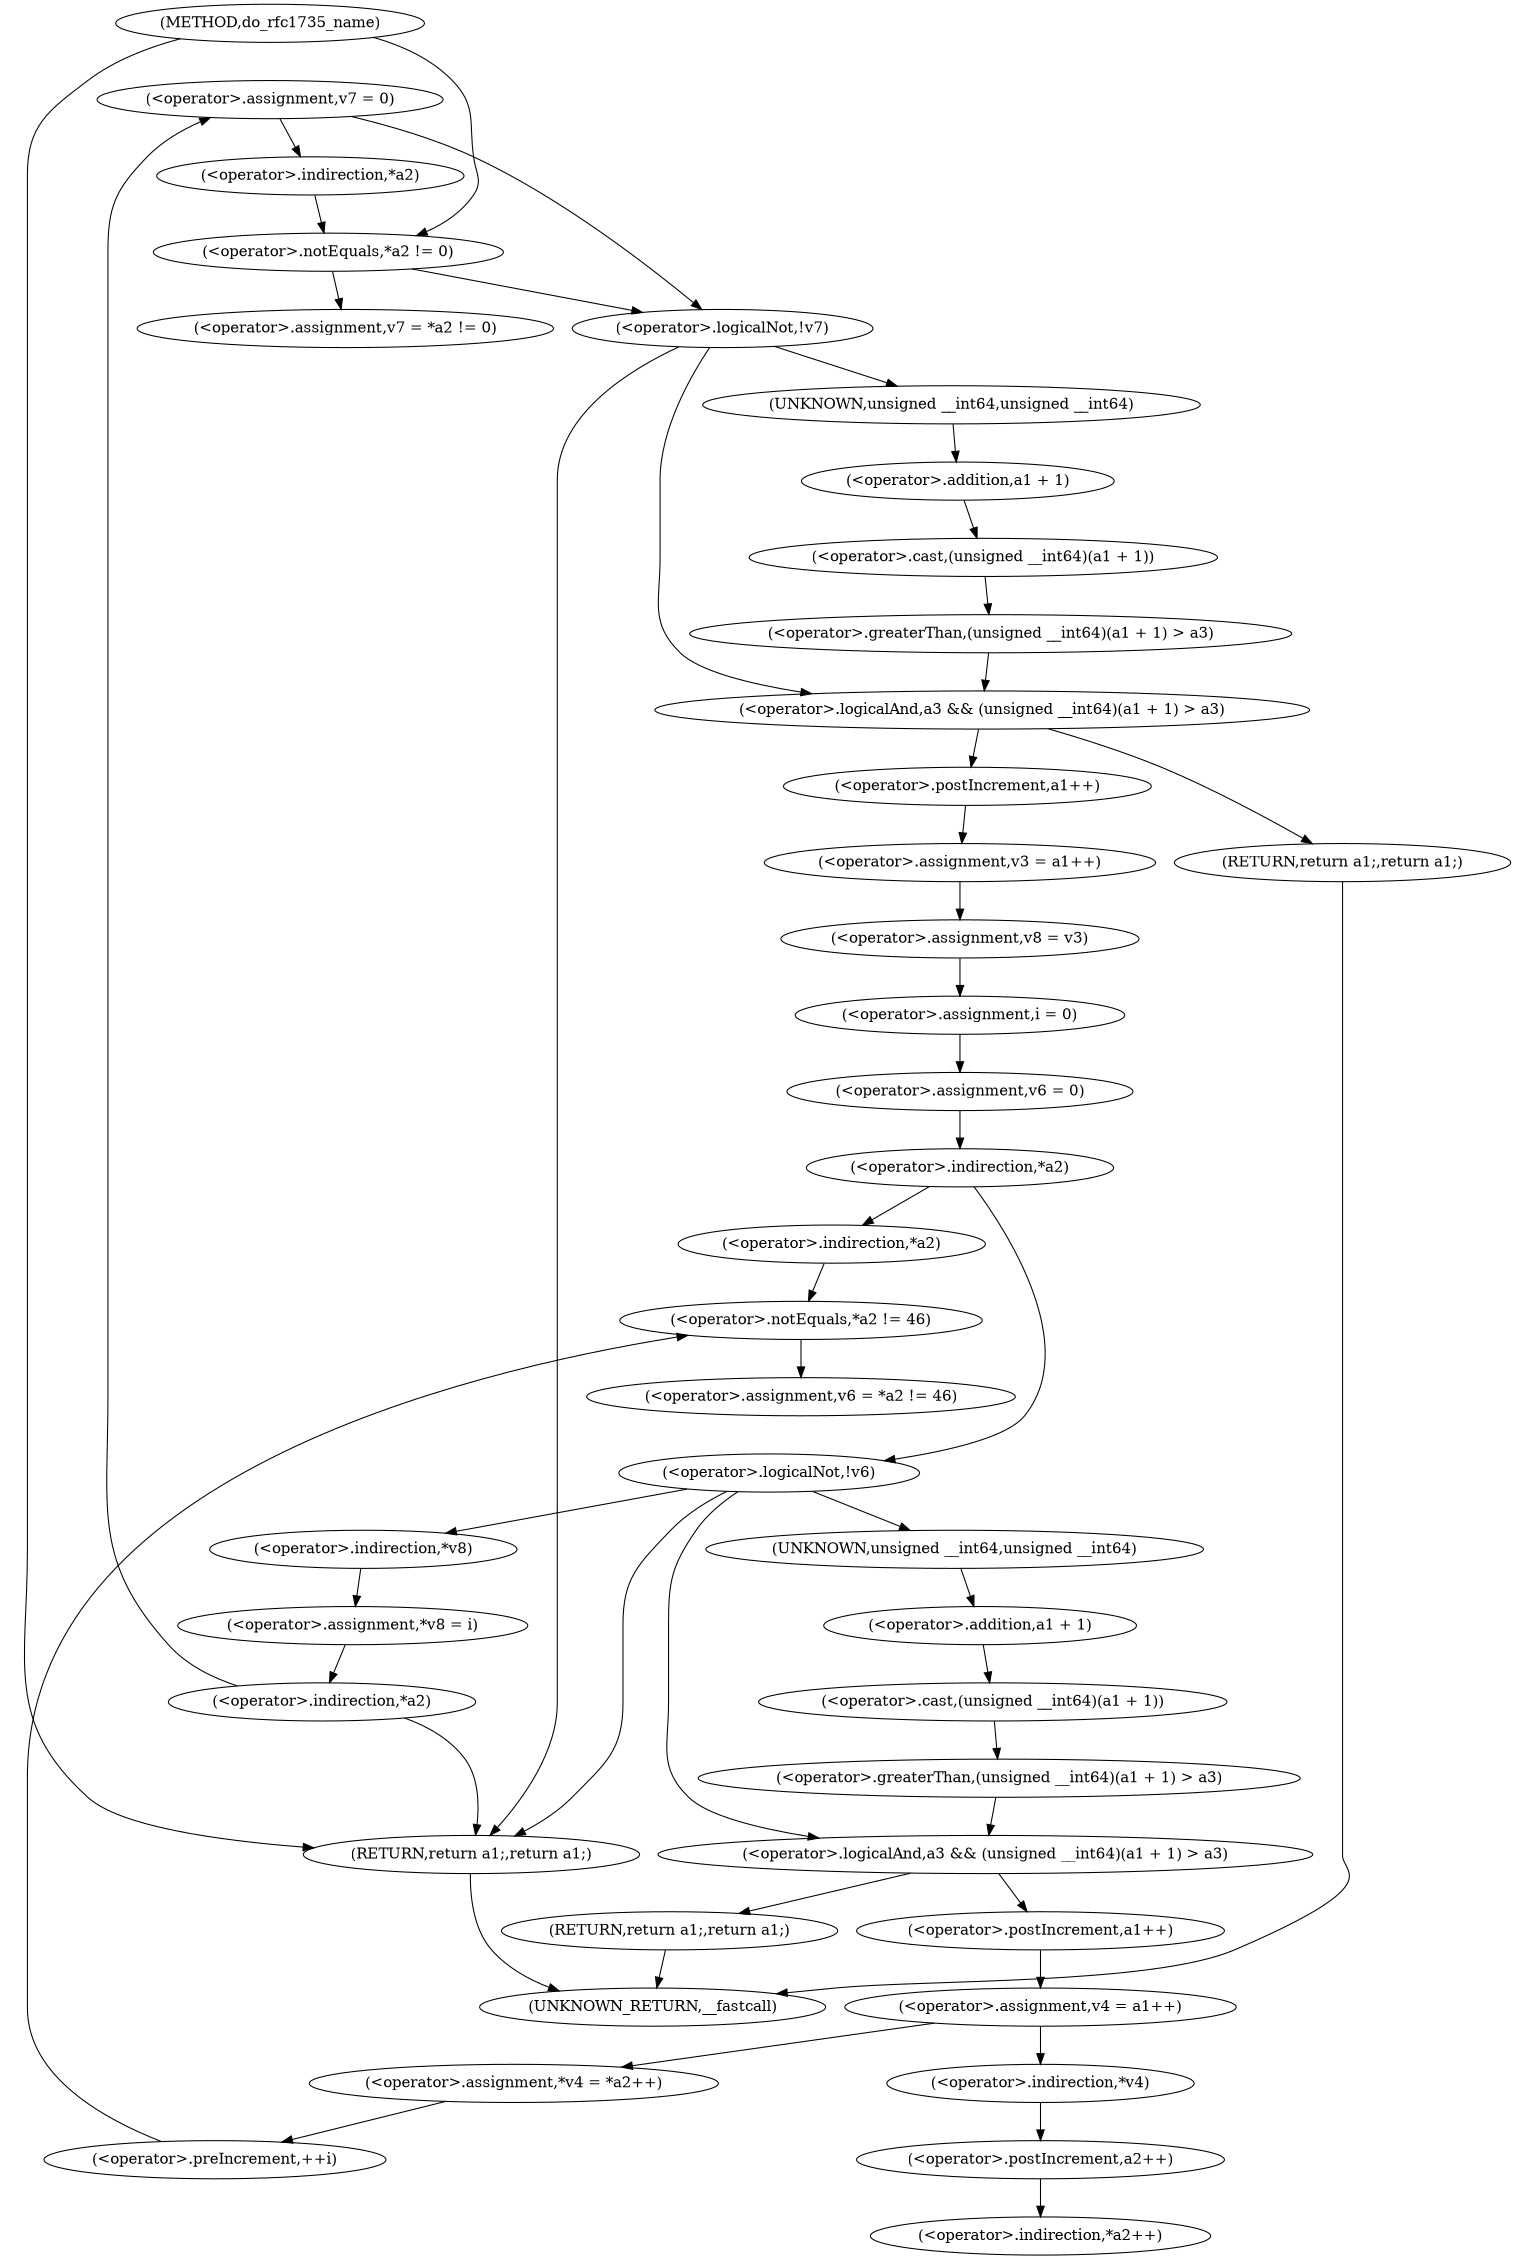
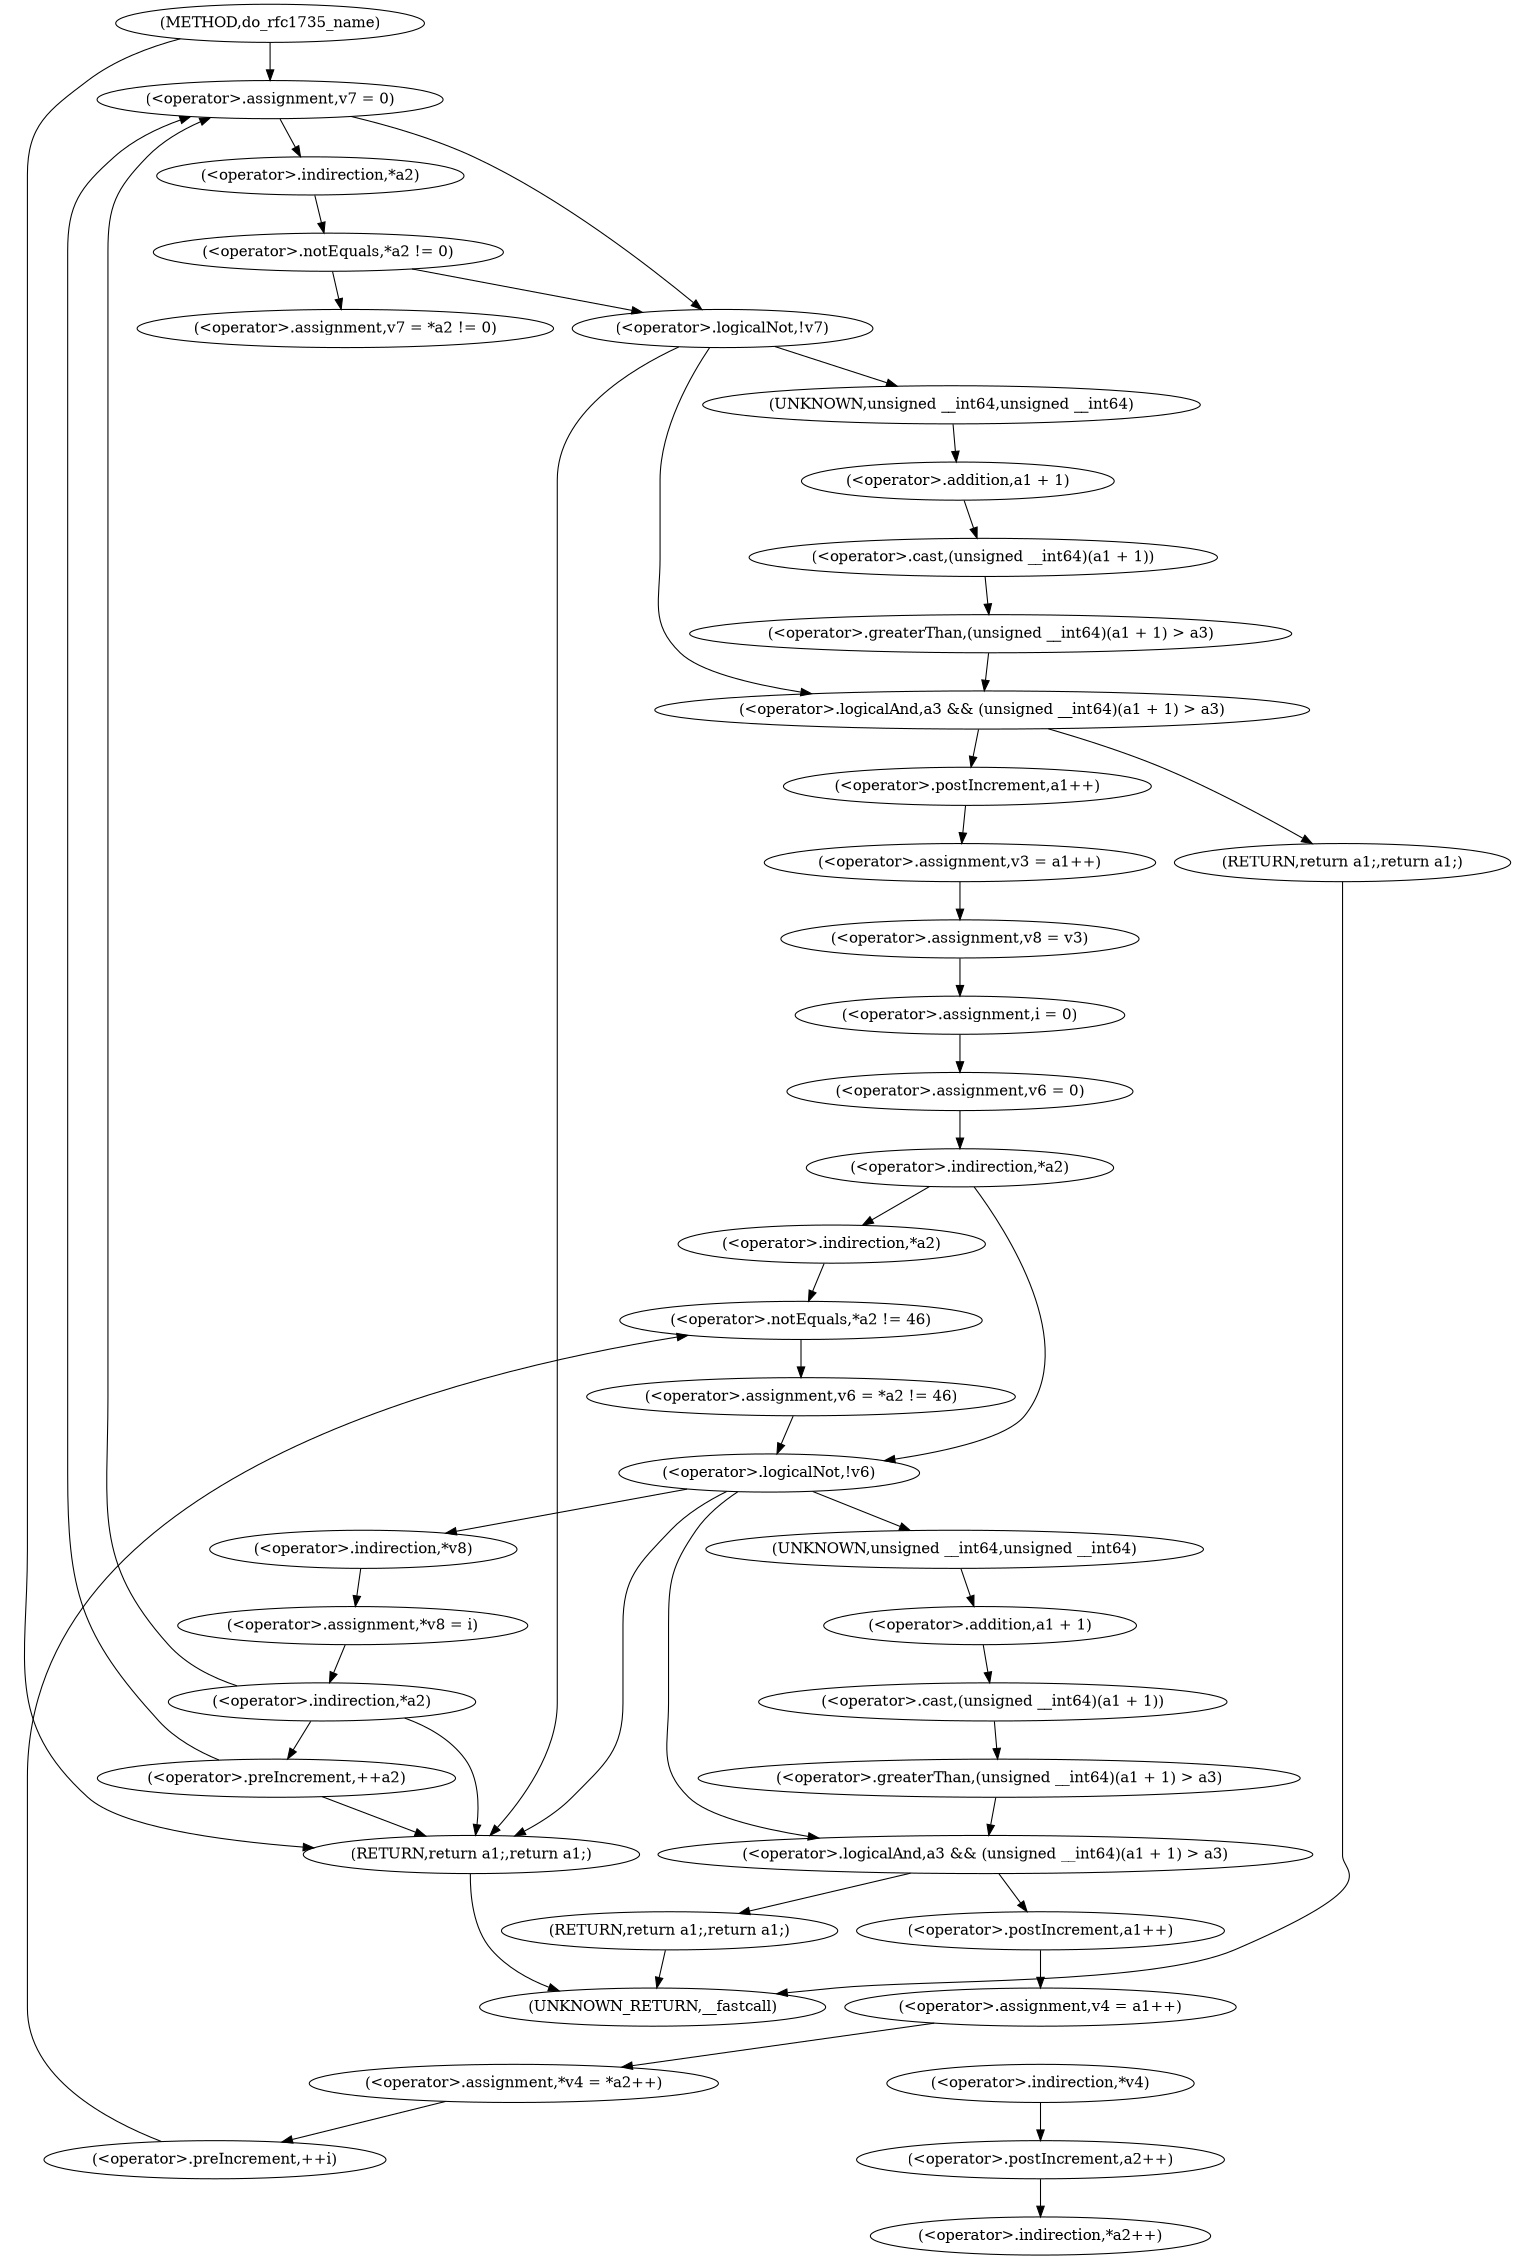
(471, 121) -> (270, 56)
none -> (787, 1430)
none -> (276, 1778)
(1040, 2040) -> none
